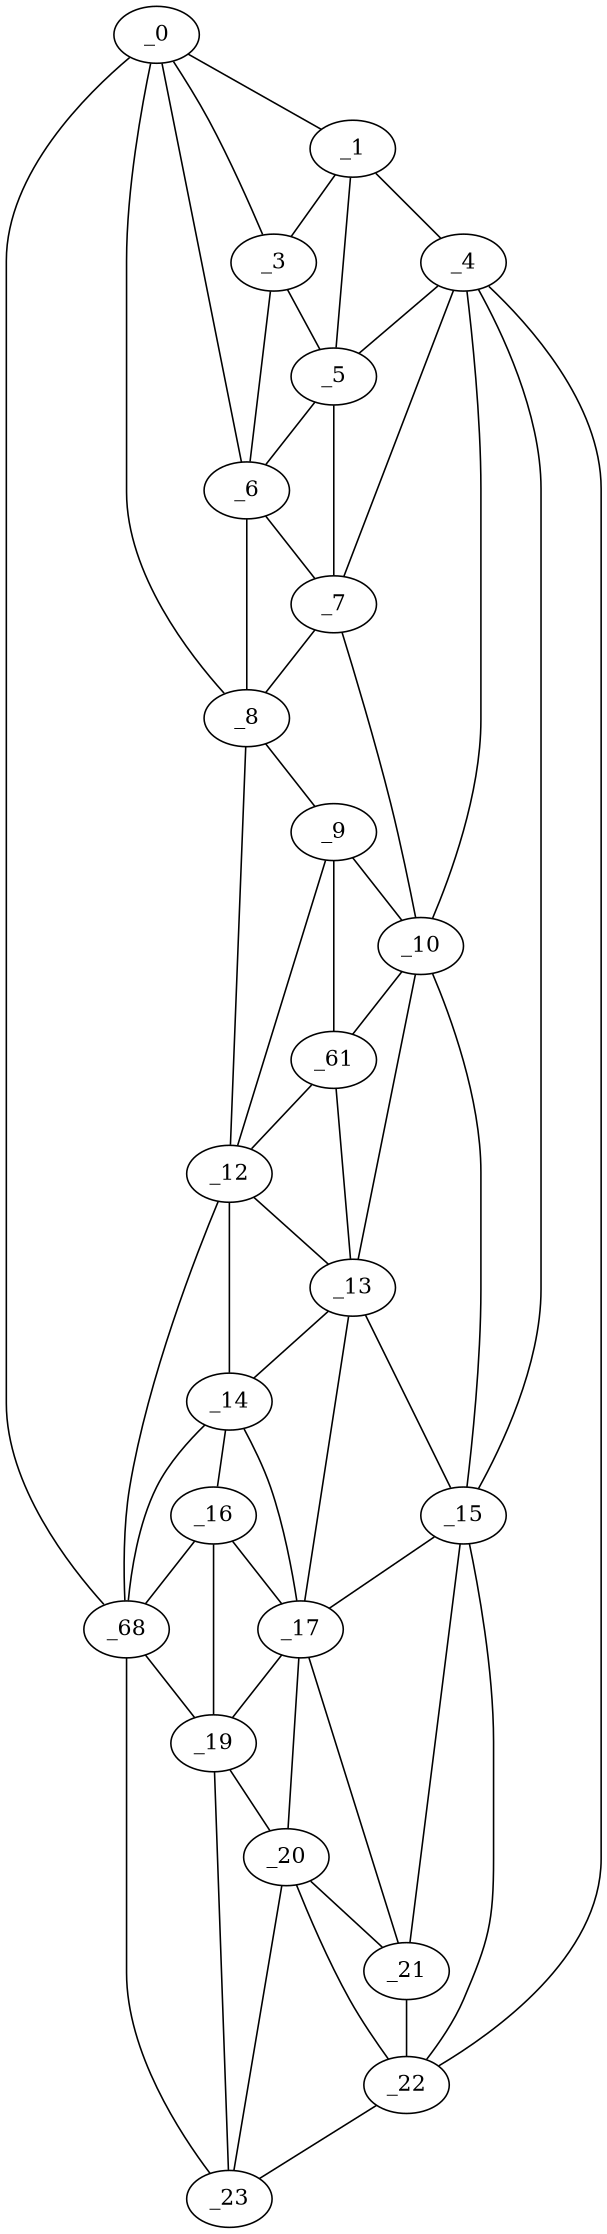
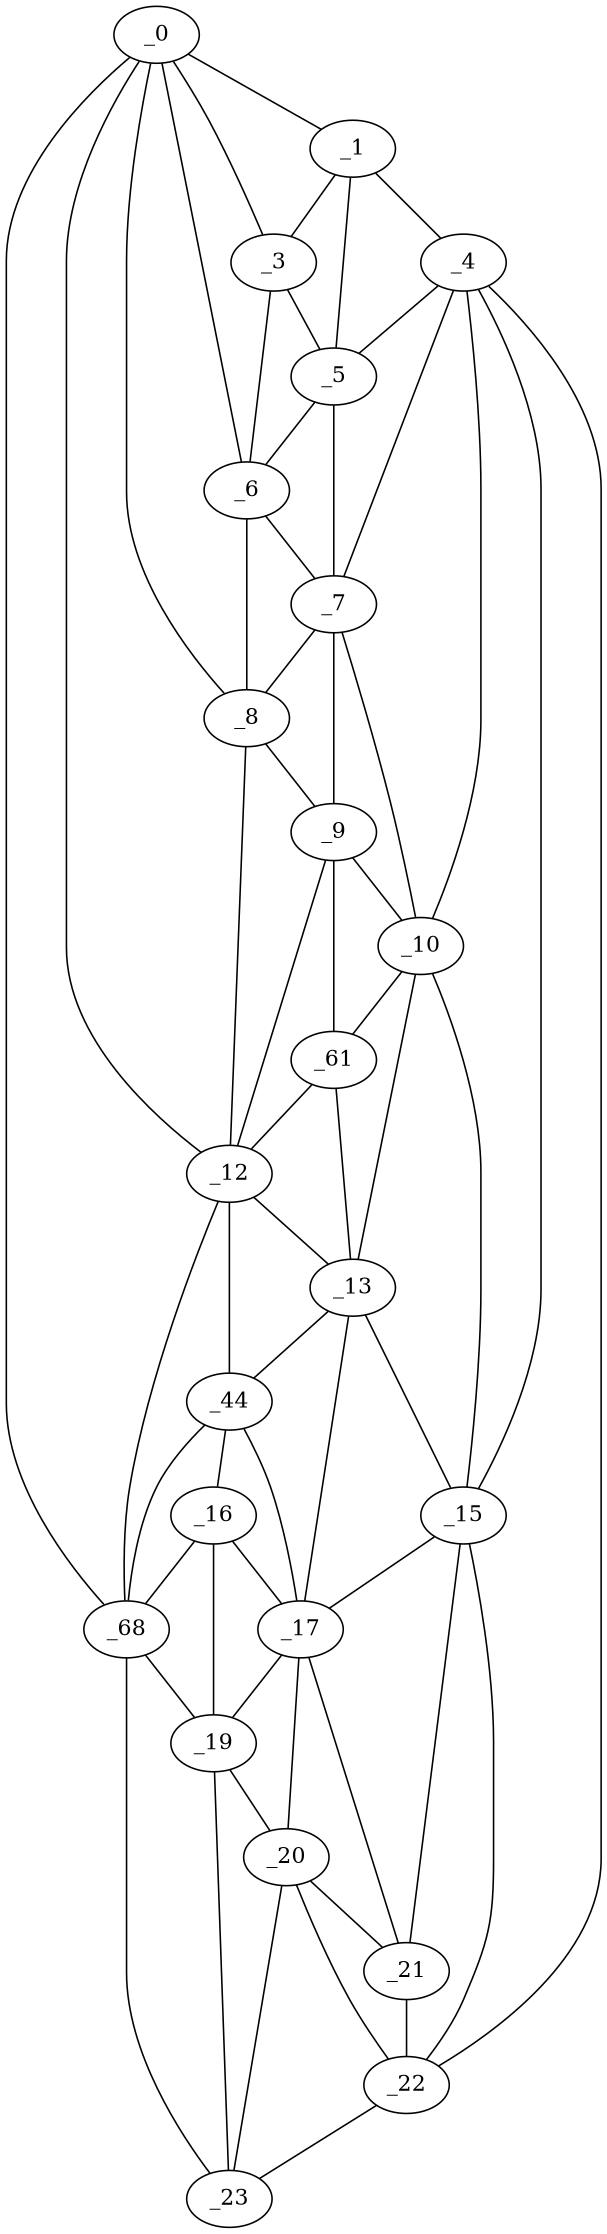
none -> (66, 623)
none -> (334, 718)
(229, 1402) -> (229, 1402)
